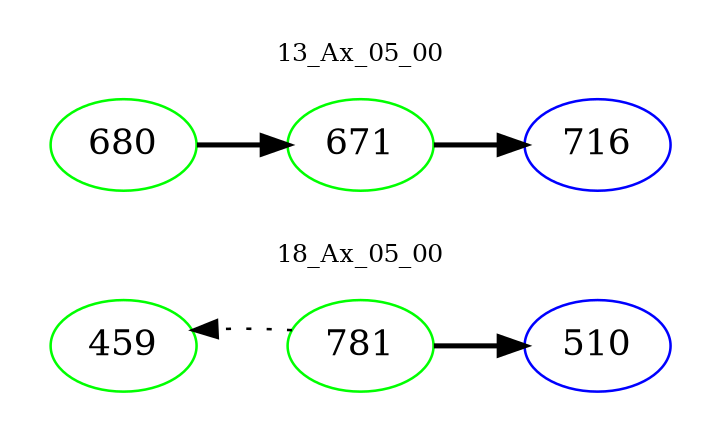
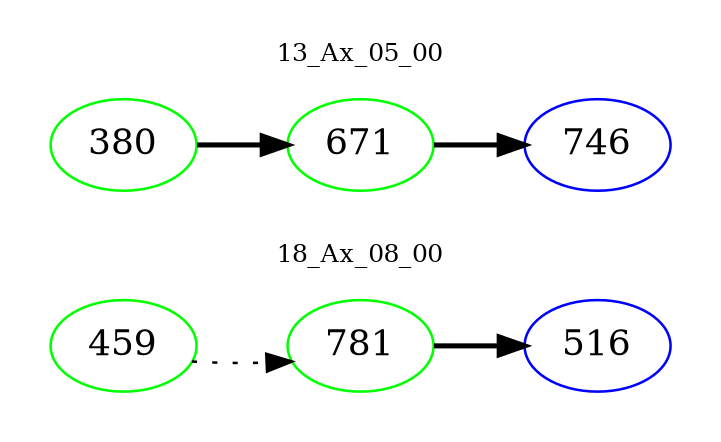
(124, 145) -> (124, 145)
(598, 145) -> (598, 145)
(361, 256) -> (361, 256)
(255, 329) -> (229, 363)
(598, 346) -> (598, 346)
